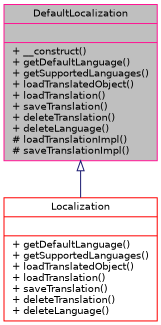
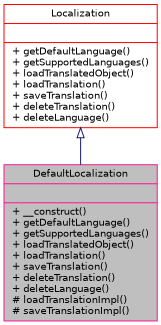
(81, 184) -> (81, 151)
